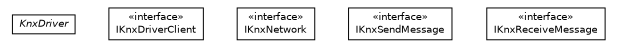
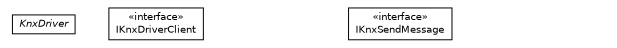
(276, 24) -> none
(545, 24) -> none
